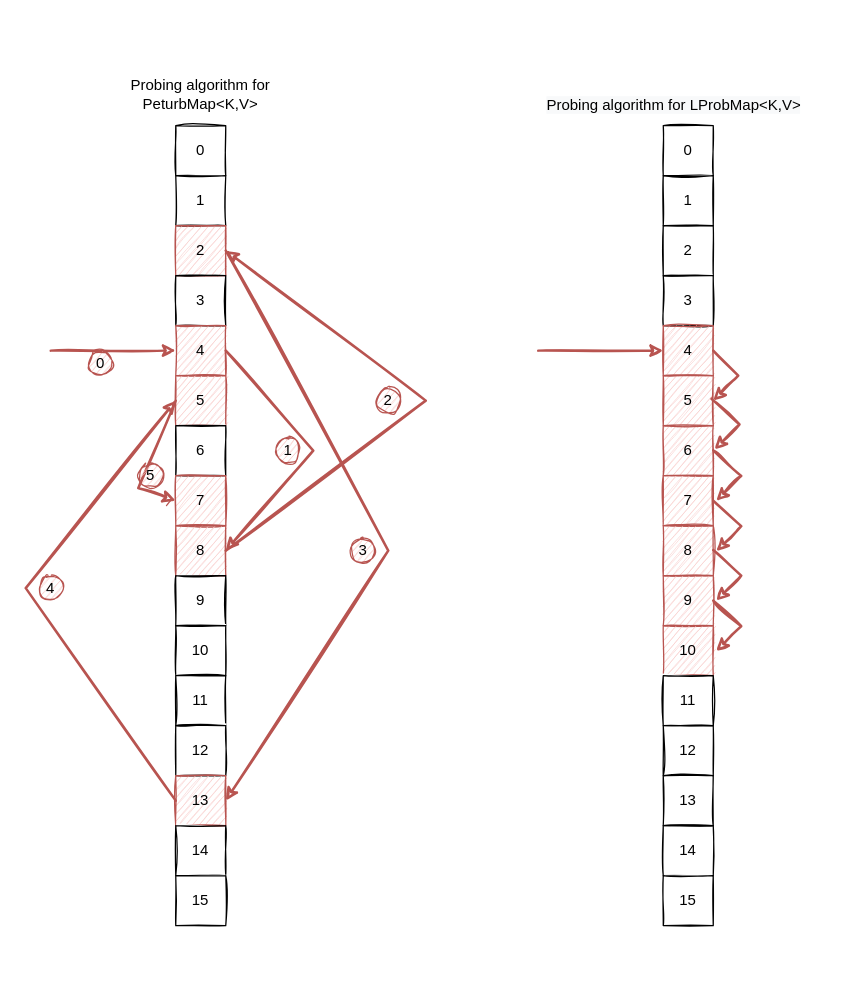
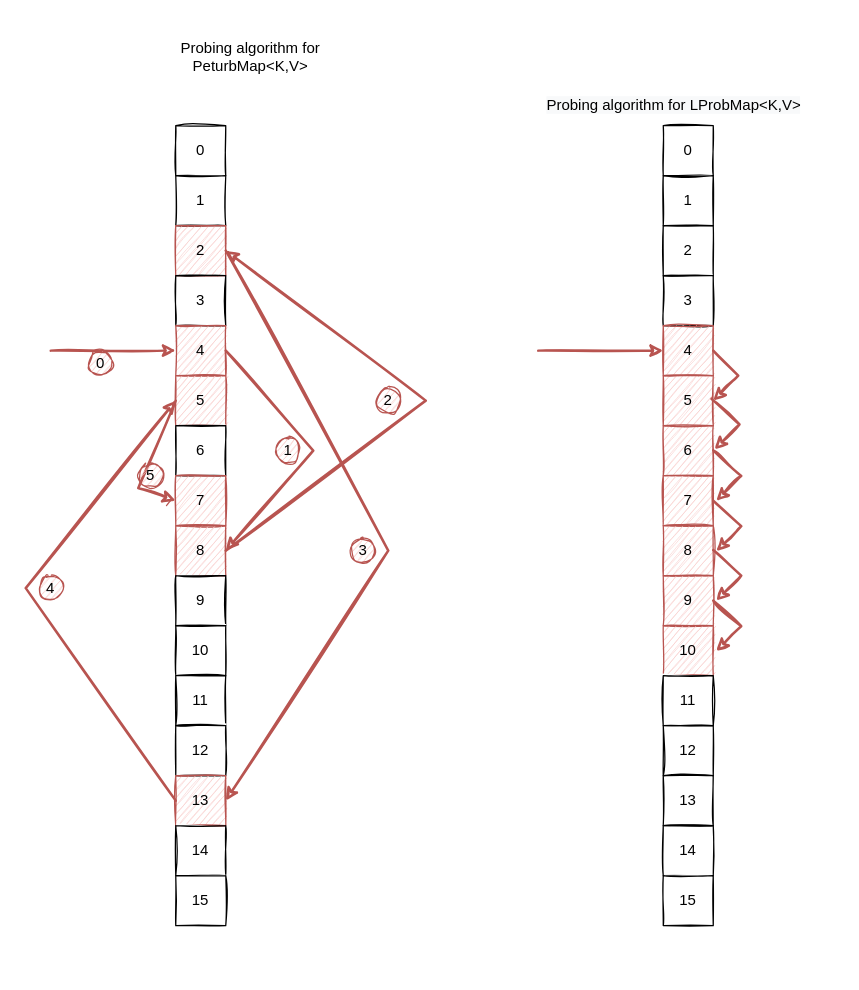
(201, 94) -> (251, 57)
